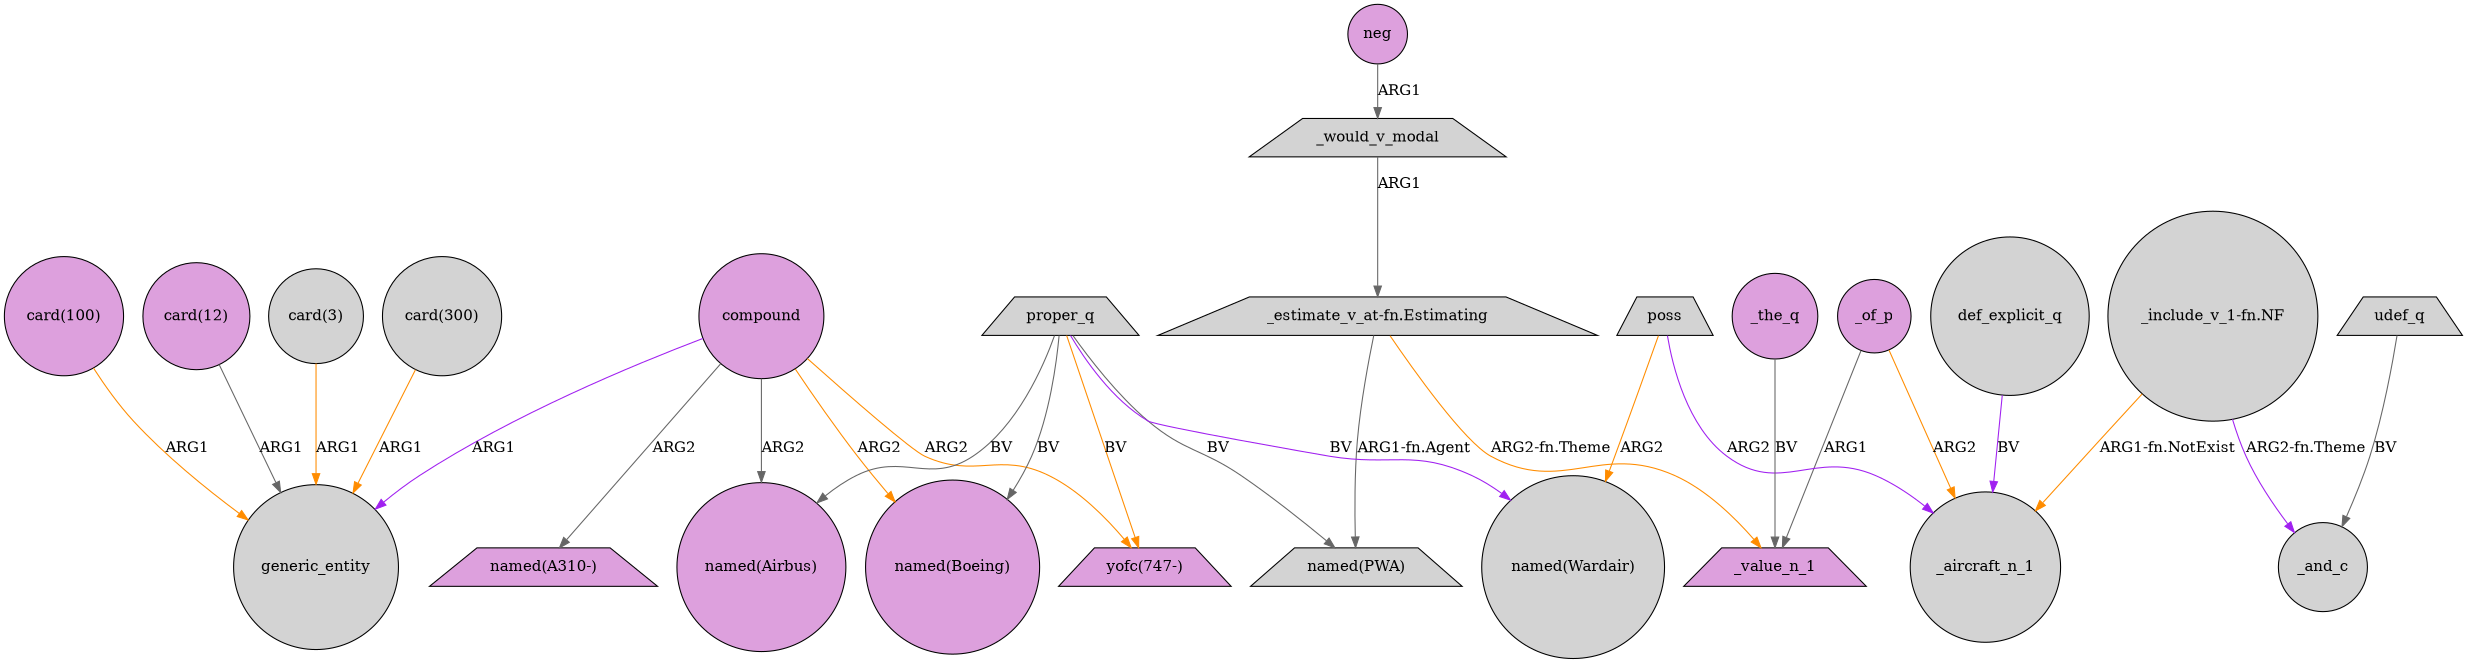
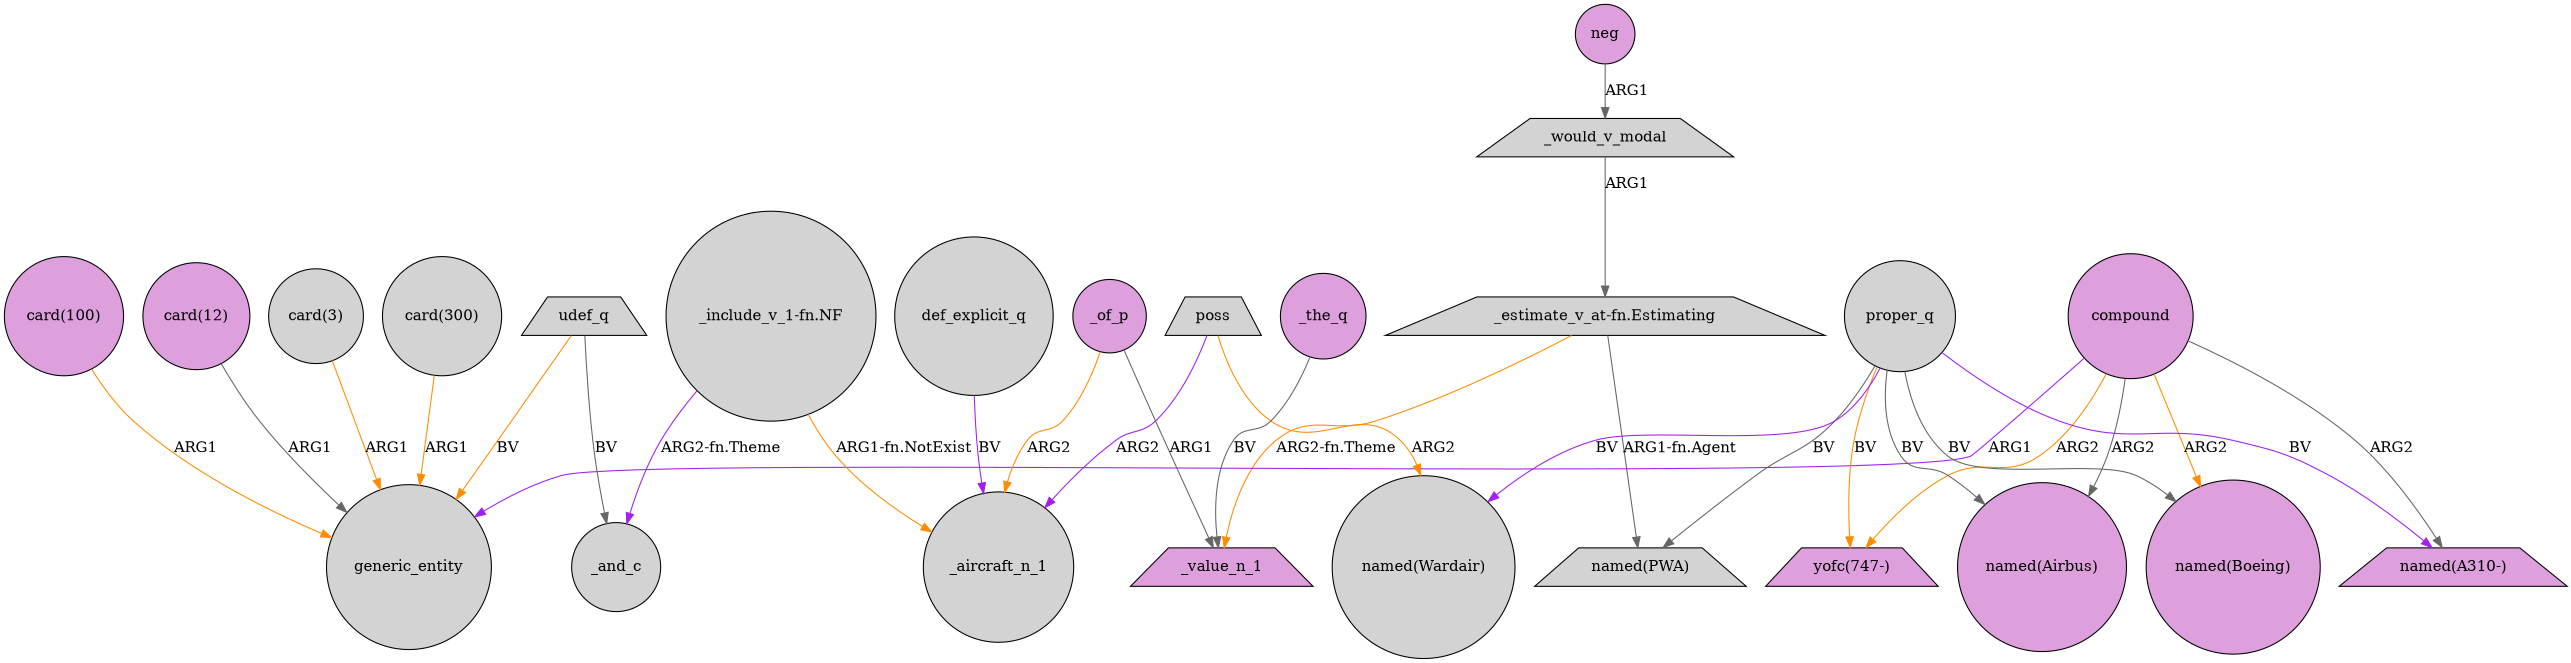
(1060, 316) -> (1900, 316)
none -> (517, 413)
none -> (2187, 434)
